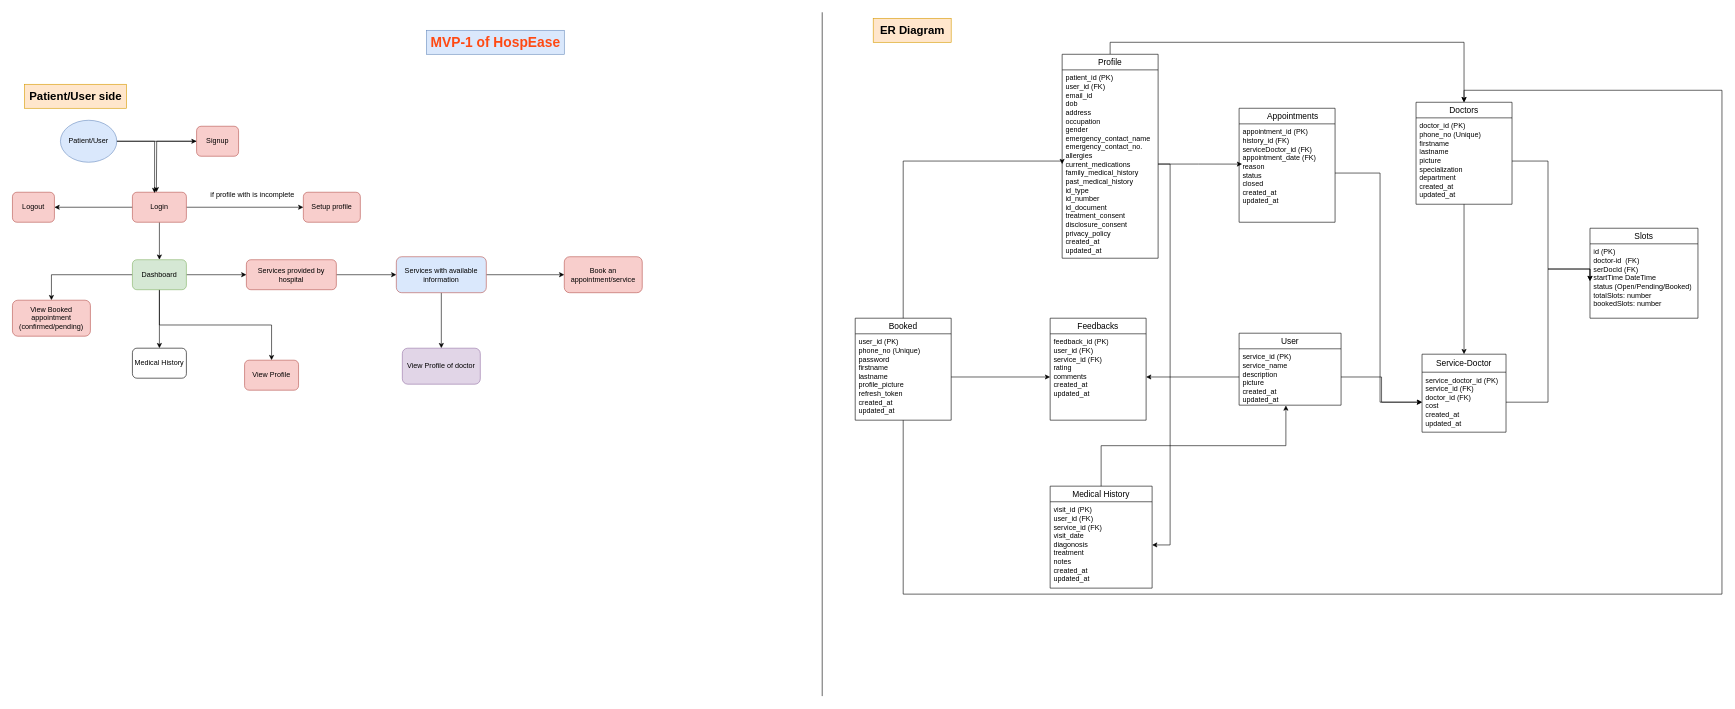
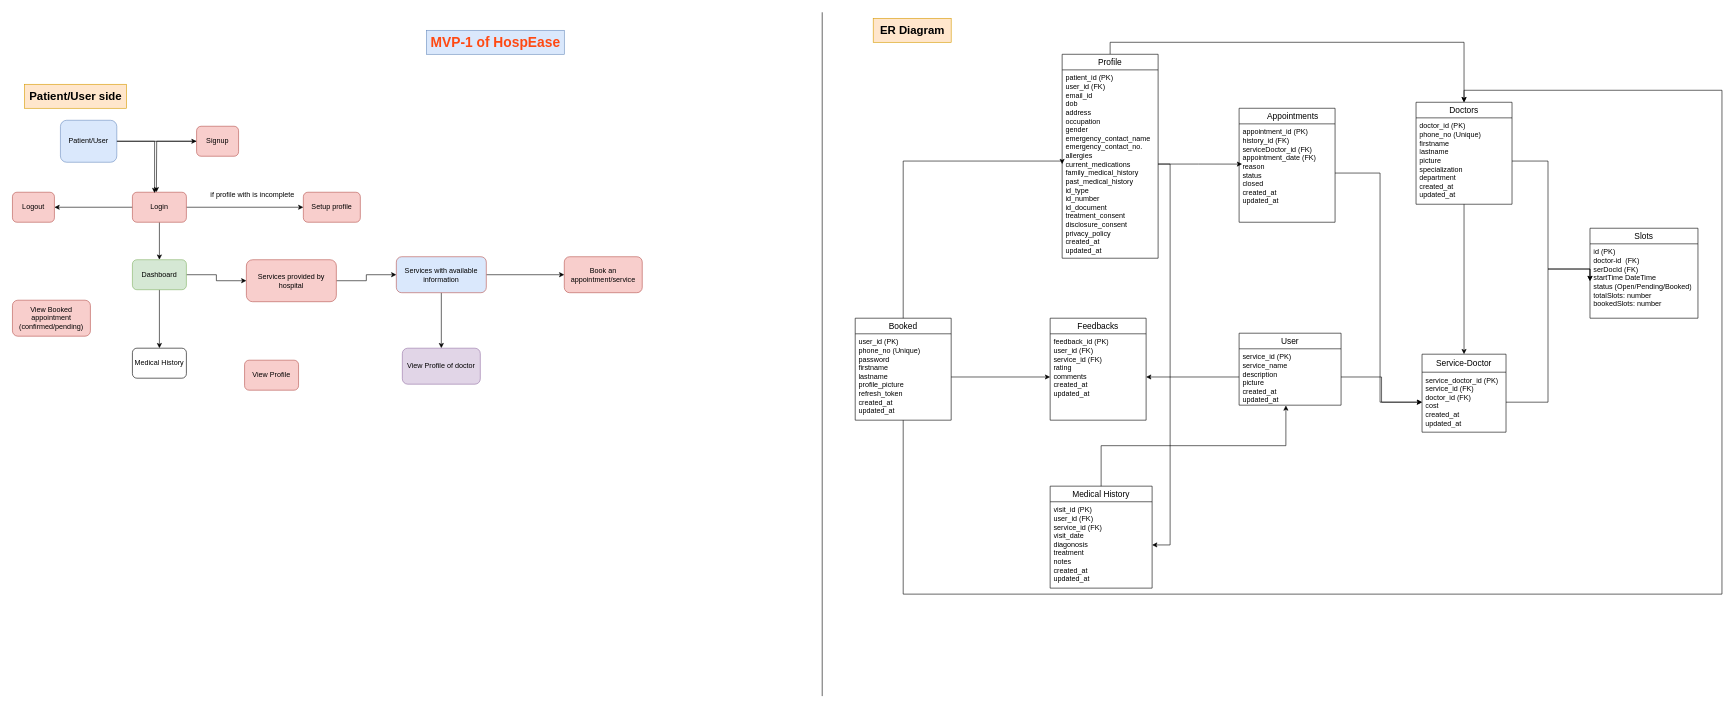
(89, 141) -> (89, 141)
(291, 275) -> (291, 281)
(51, 284) -> none
(272, 339) -> none
